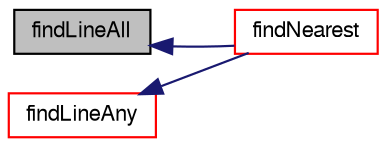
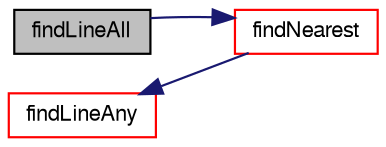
(204, 47) -> (181, 17)
